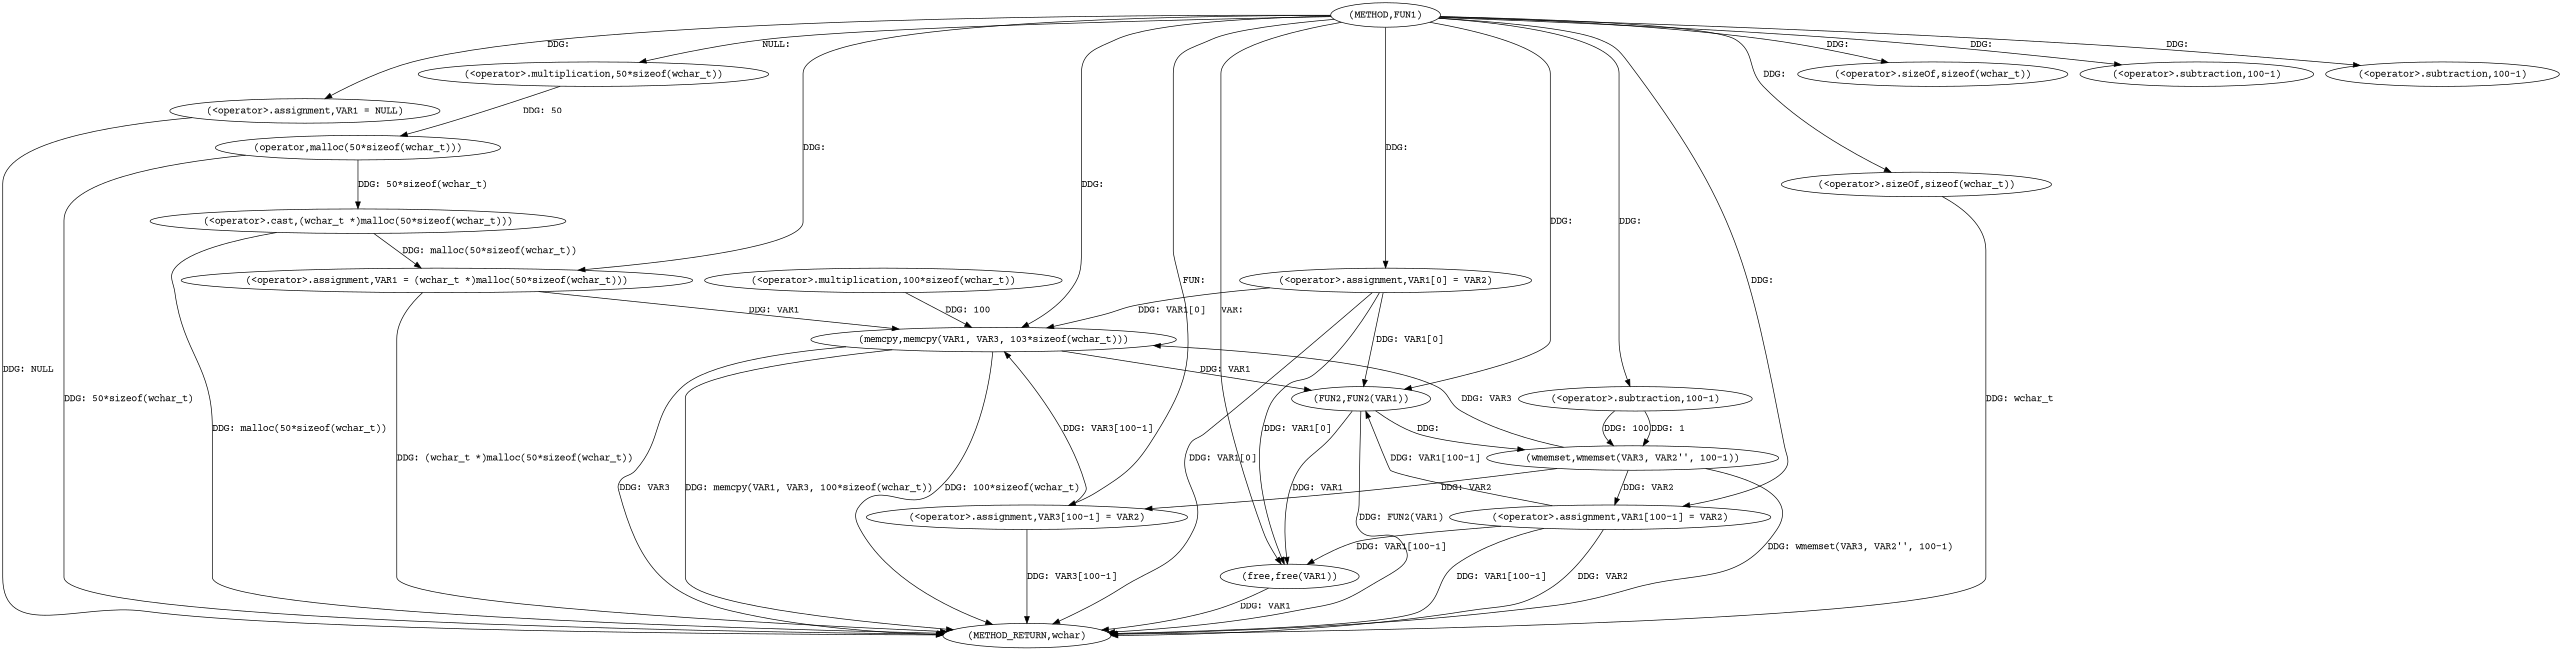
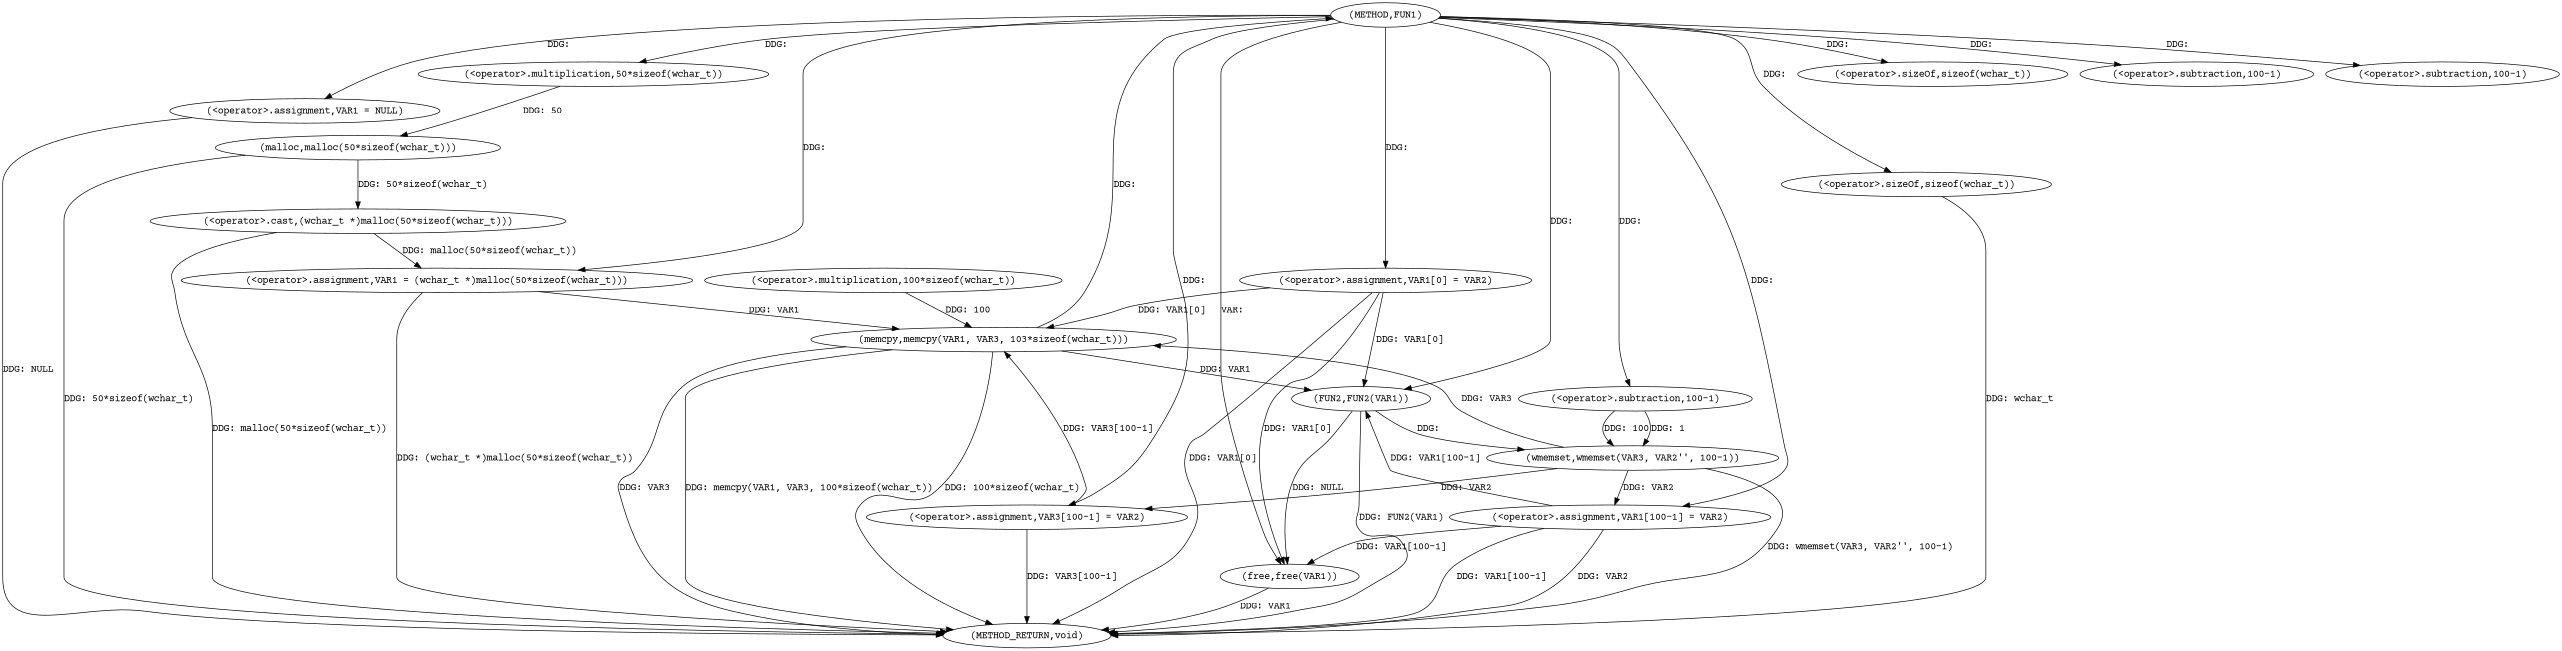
(779, 45) -> (779, 45)
(1081, 76) -> (1119, 109)
(358, 148) -> (358, 148)
(1197, 280) -> (1197, 280)
(1318, 488) -> (1318, 488)
(1027, 636) -> (1027, 636)
